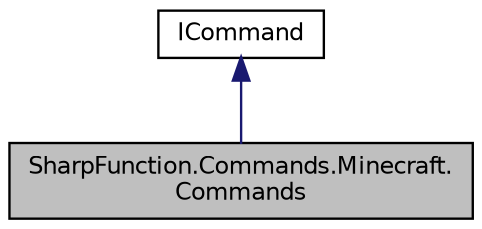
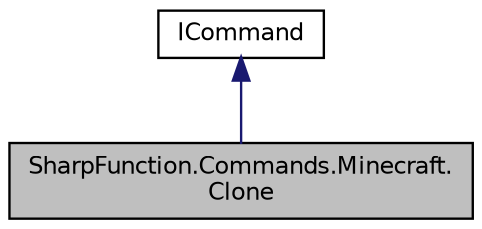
(241, 181) -> (241, 181)
